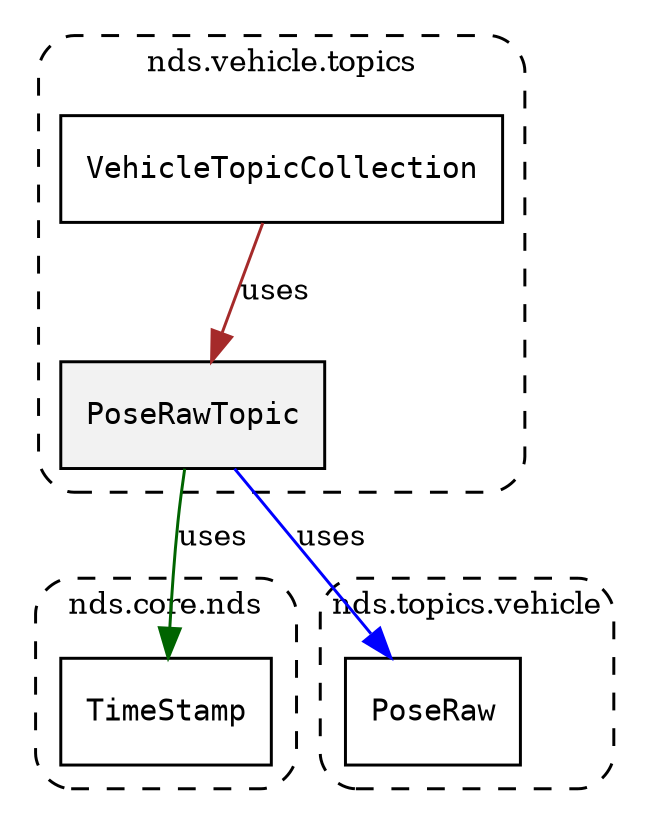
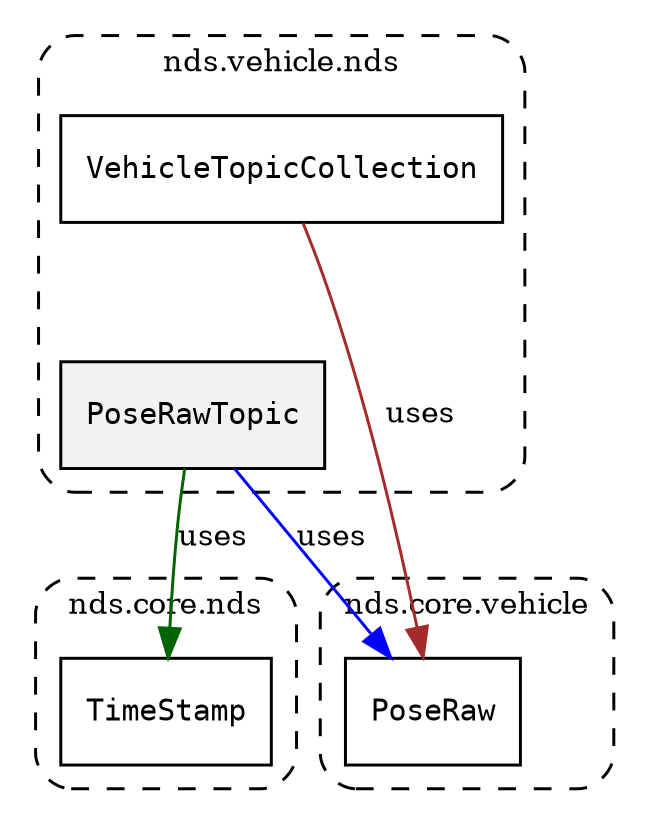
(282, 64) -> (282, 64)
(243, 278) -> (368, 423)
(467, 606) -> (467, 606)
